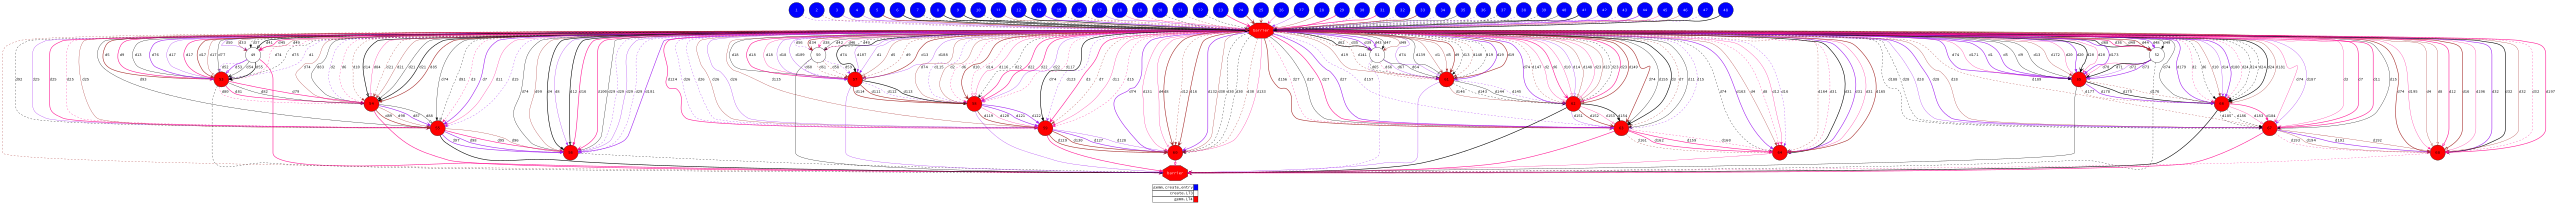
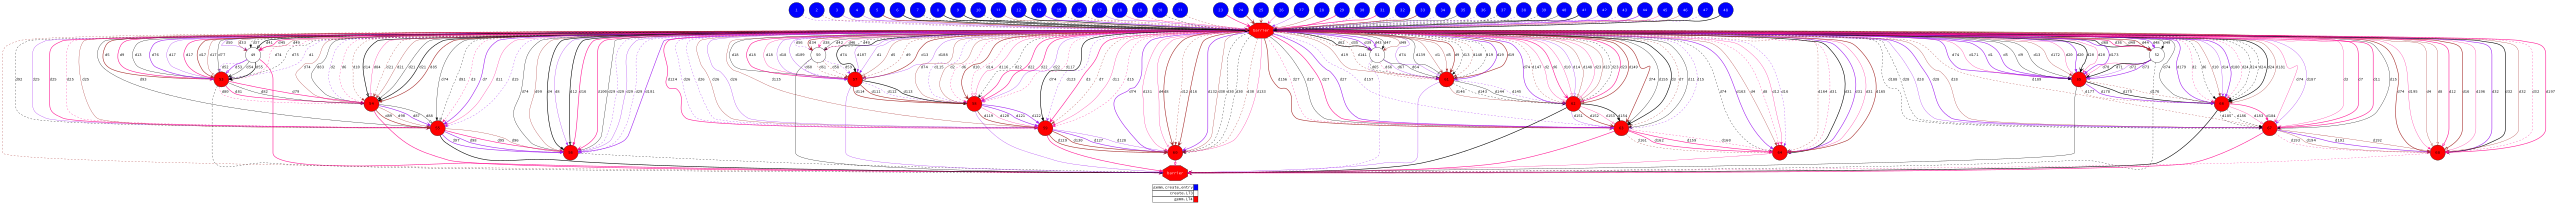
(1200, 10) -> none
